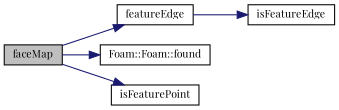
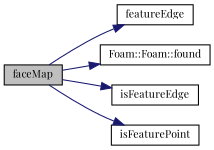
(215, 15) -> (82, 83)
